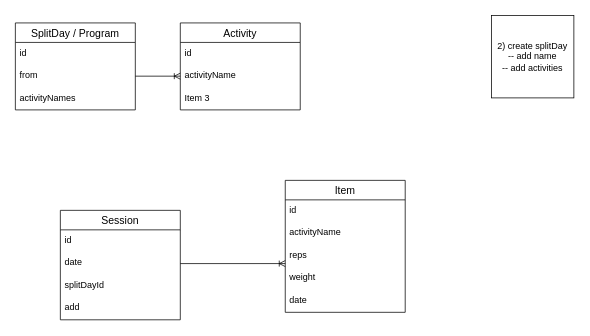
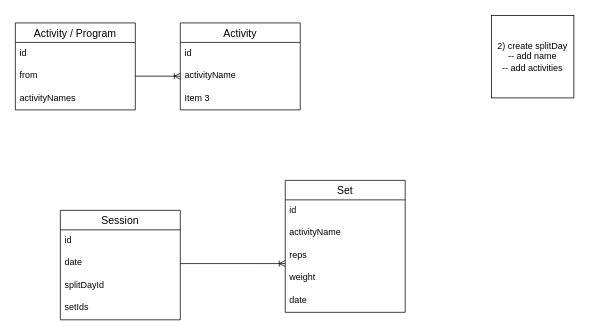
(75, 33) -> (75, 33)
(345, 191) -> (345, 191)
(72, 308) -> (80, 308)
